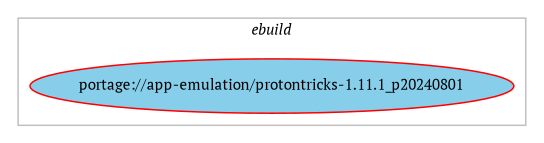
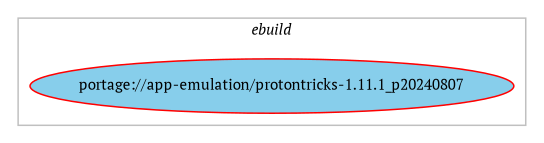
(272, 86) -> (272, 86)
